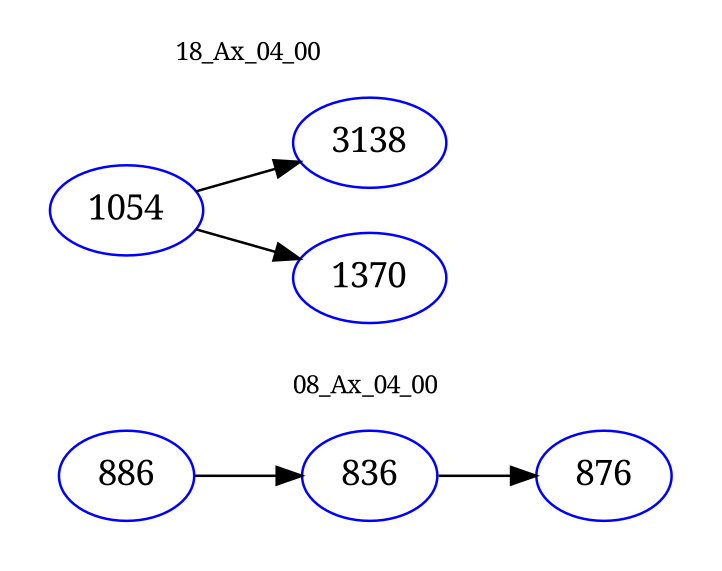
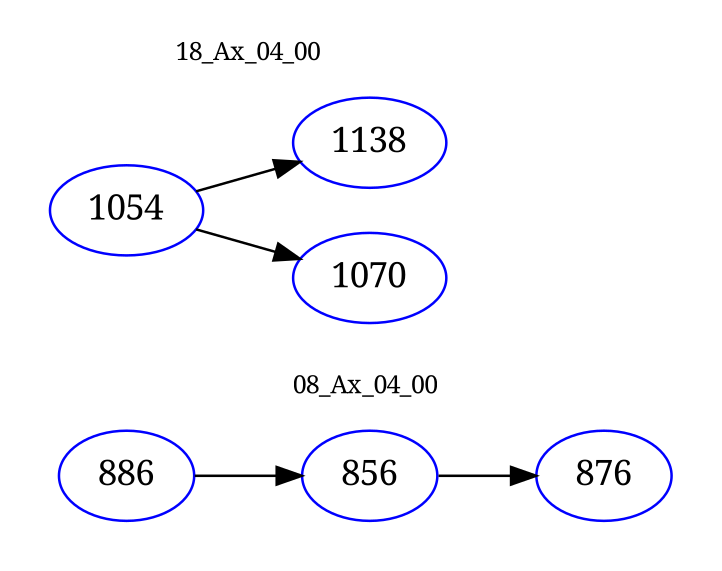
(370, 143) -> (370, 143)
(370, 278) -> (370, 278)
(370, 476) -> (370, 476)
